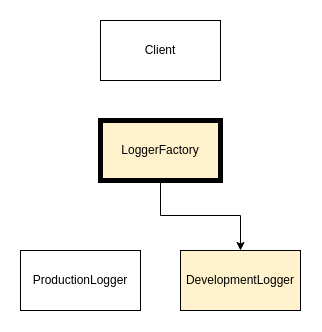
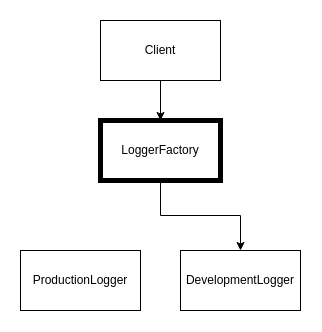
none -> (161, 97)
(161, 151) -> (161, 151)
(241, 281) -> (241, 281)
